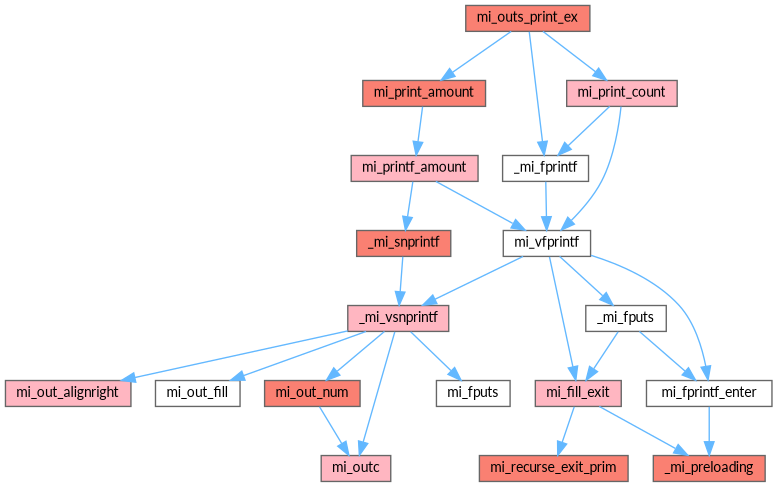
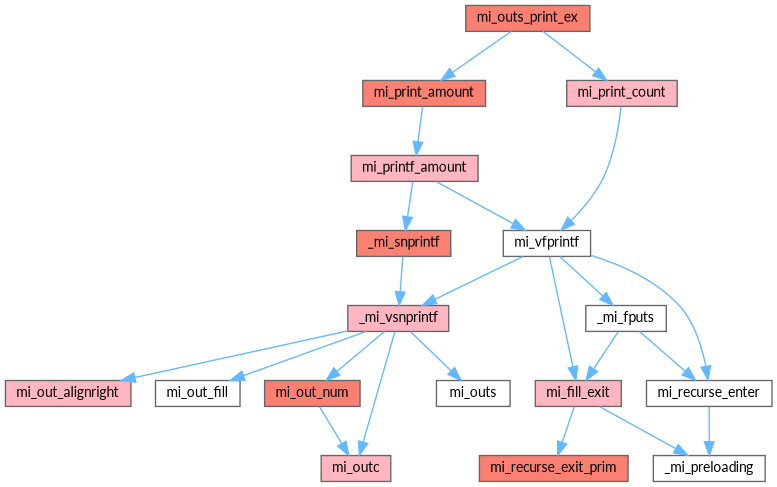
(546, 168) -> none
(473, 393) -> (473, 393)
(709, 393) -> (709, 393)
(709, 468) -> (709, 468)
